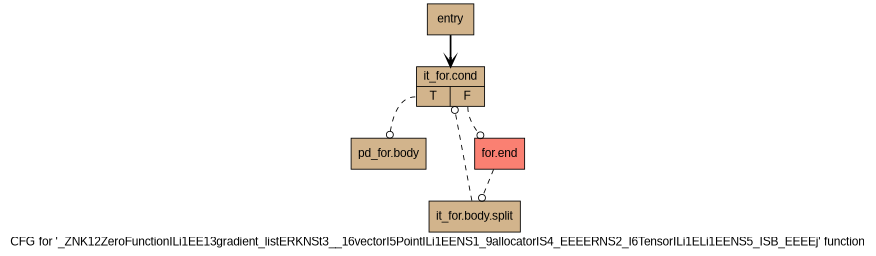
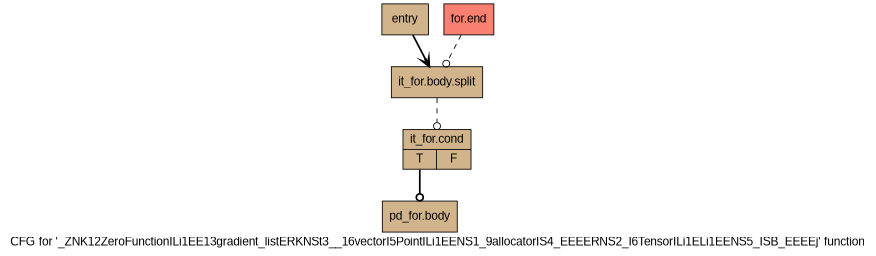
(451, 47) -> (419, 47)
(397, 109) -> (420, 182)
(471, 120) -> none
